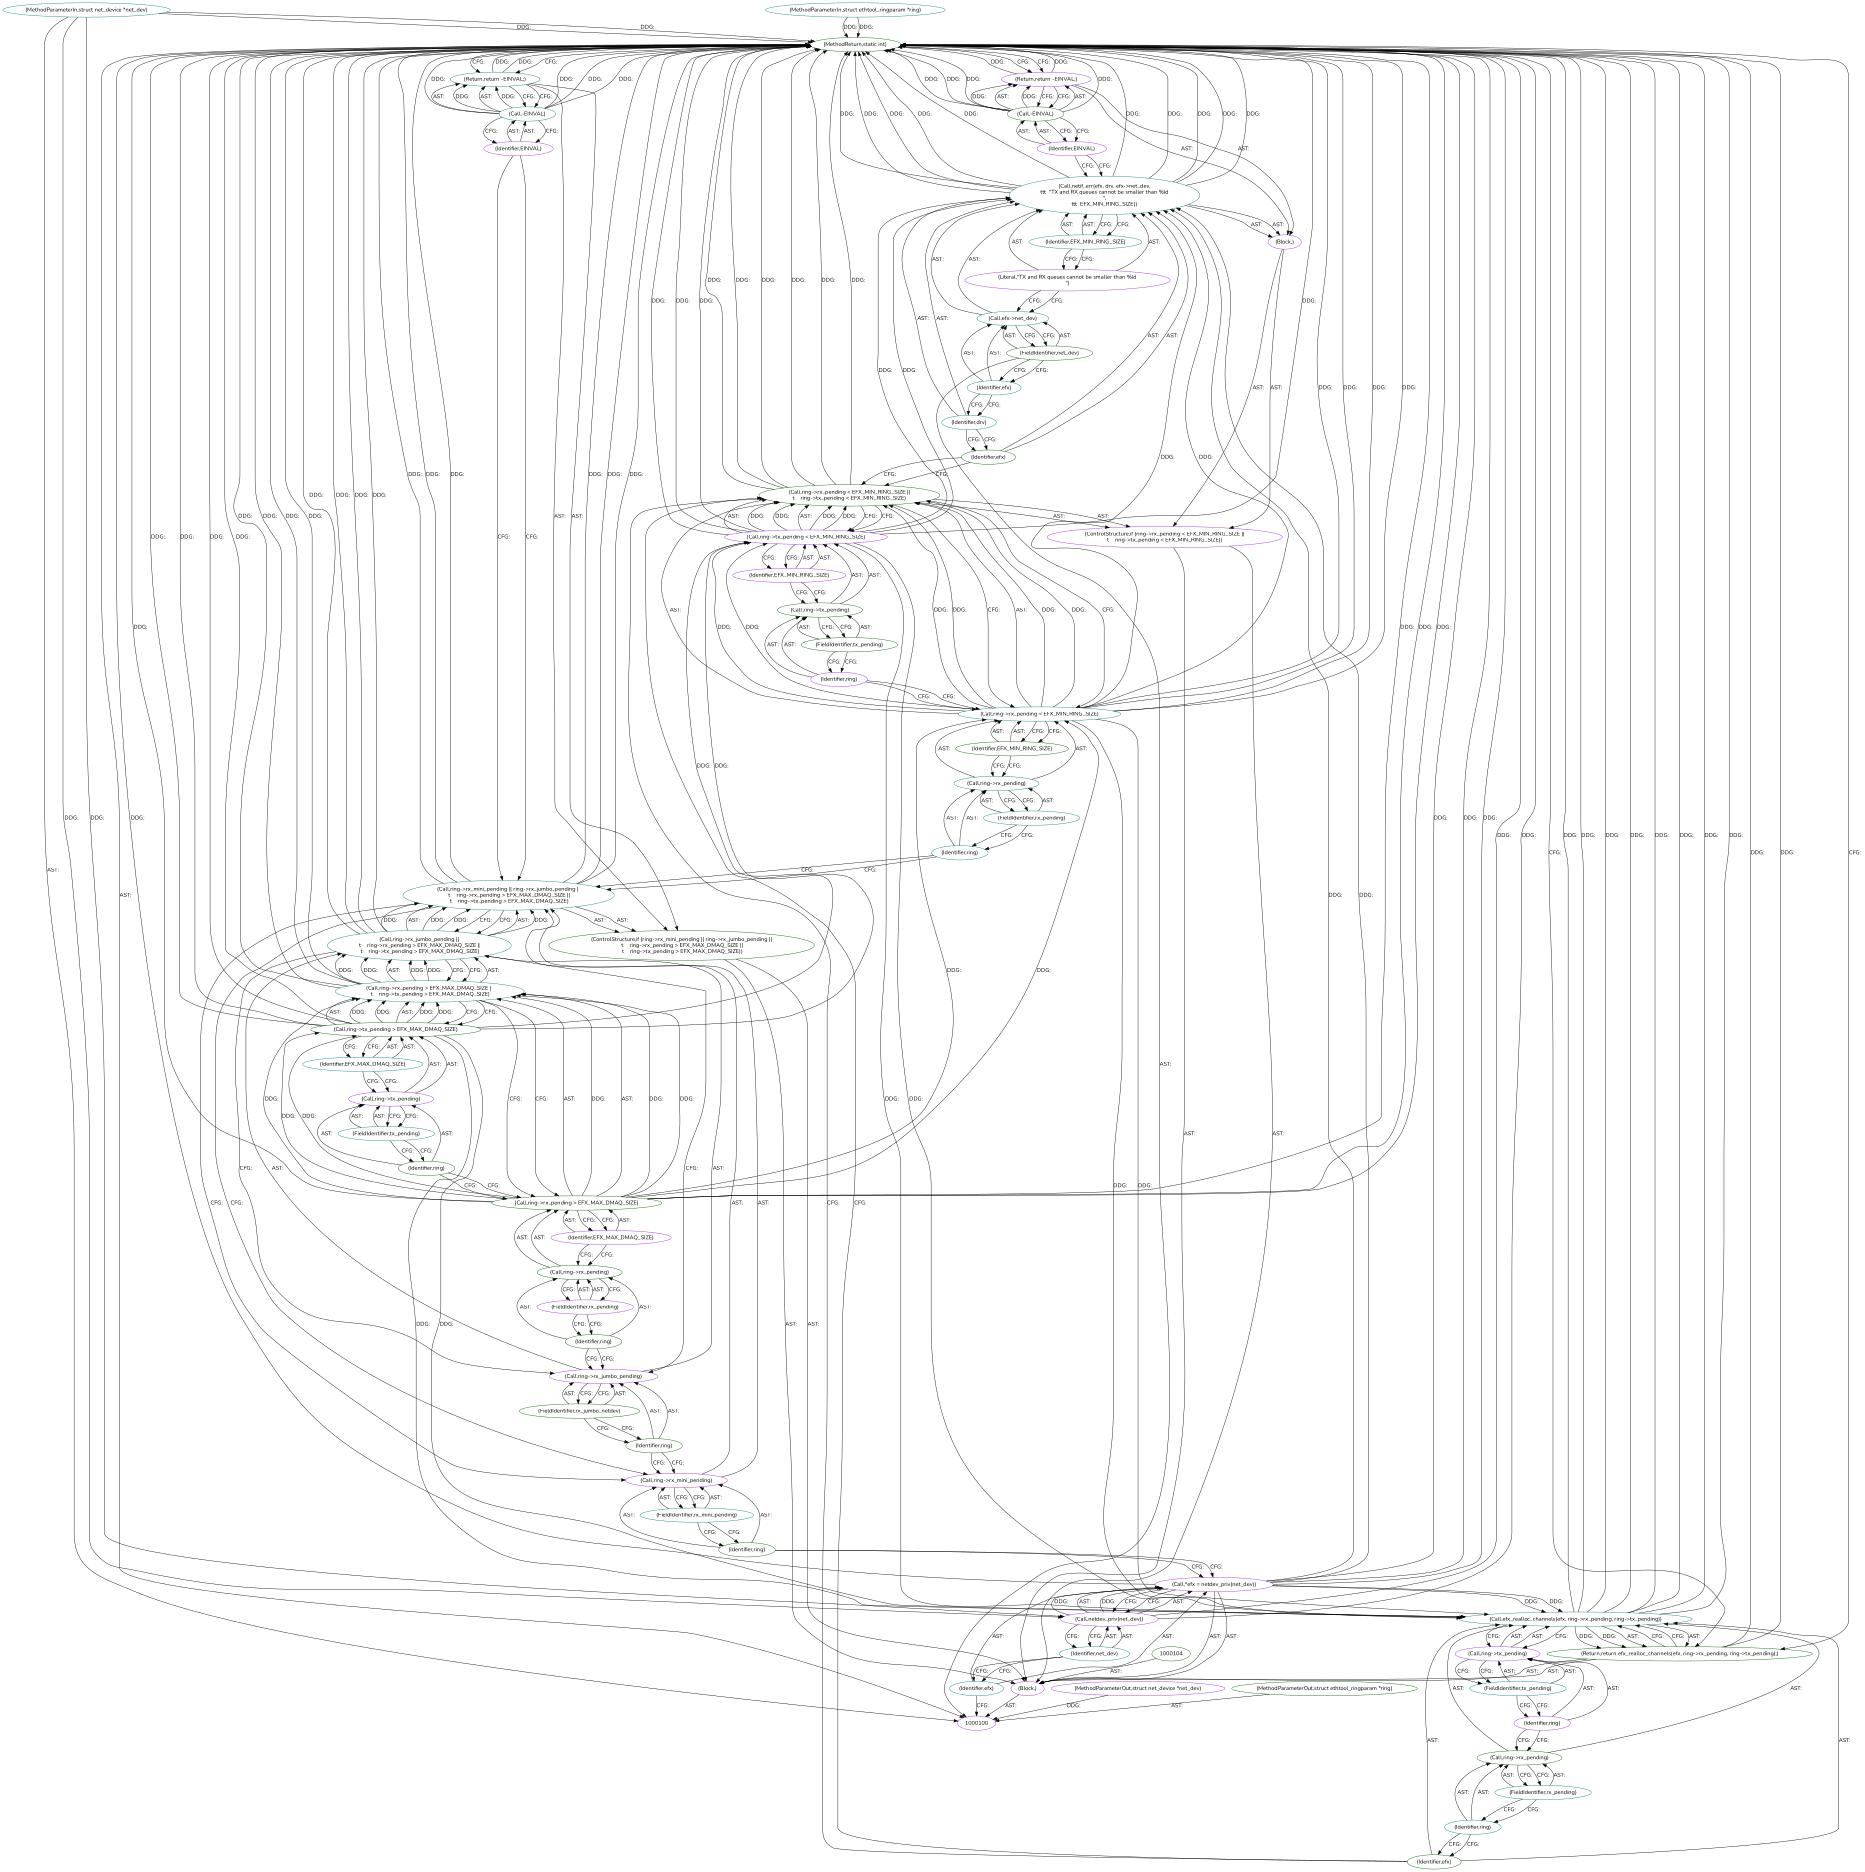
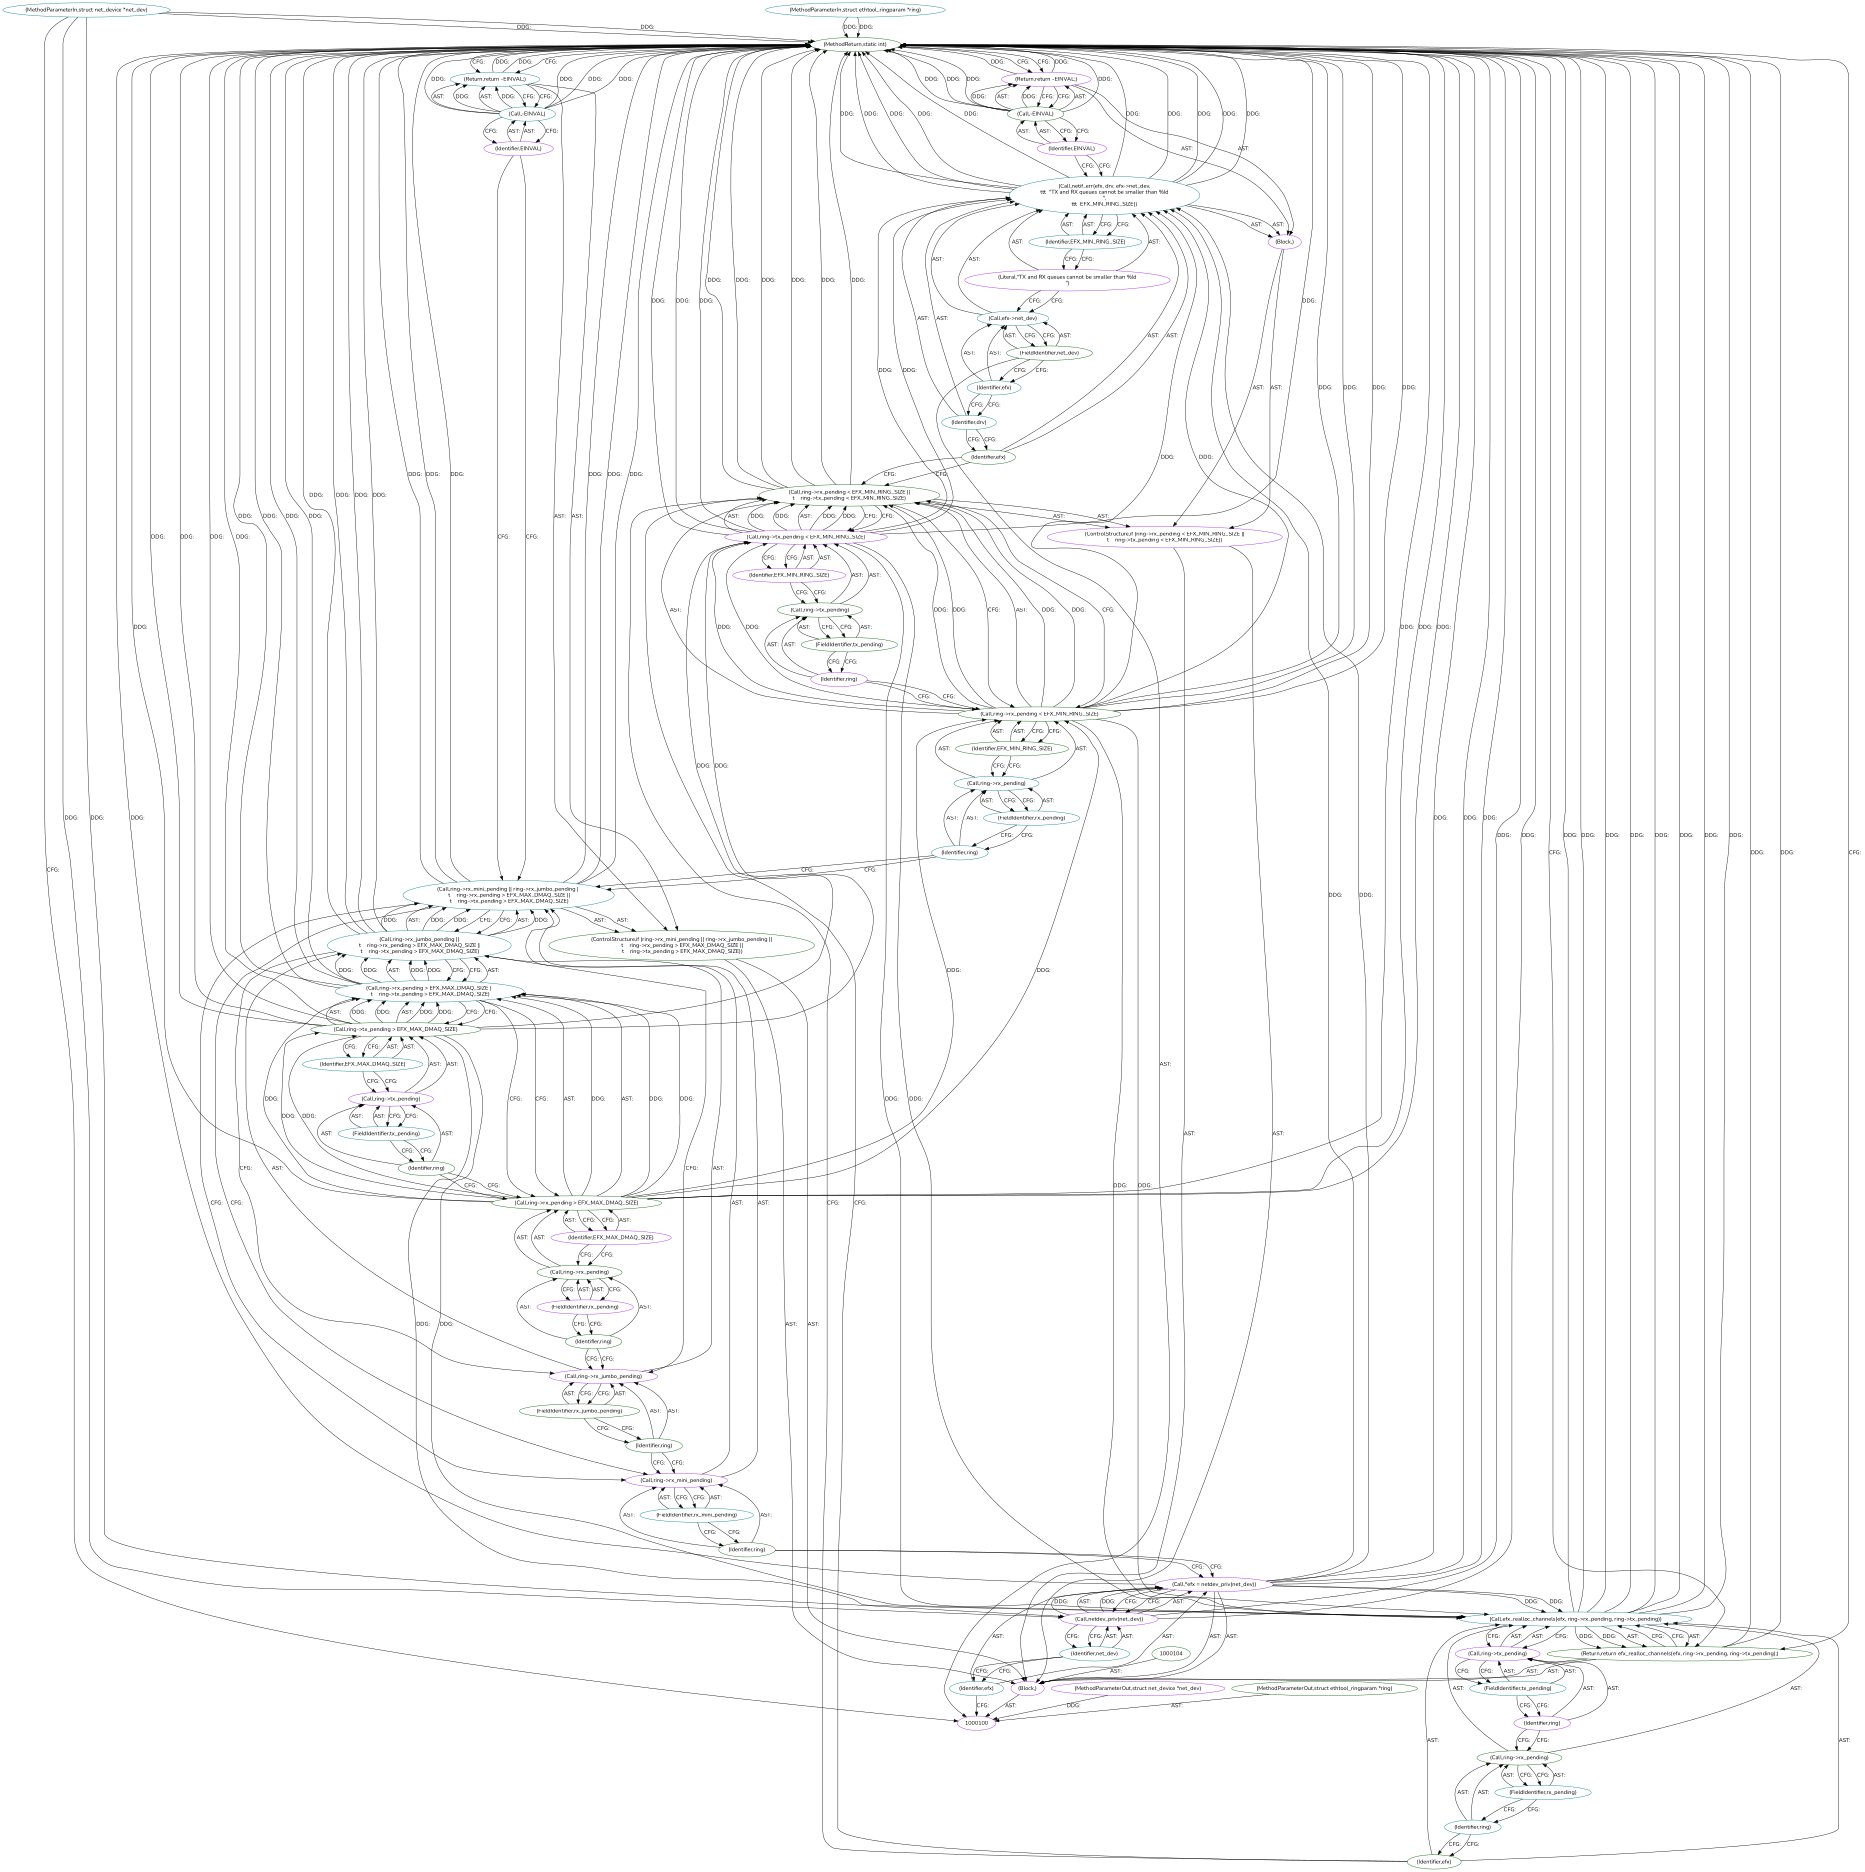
(1040, 714) -> (1040, 714)
(54, 870) -> (54, 870)
(120, 893) -> none
(580, 1411) -> (580, 1411)
